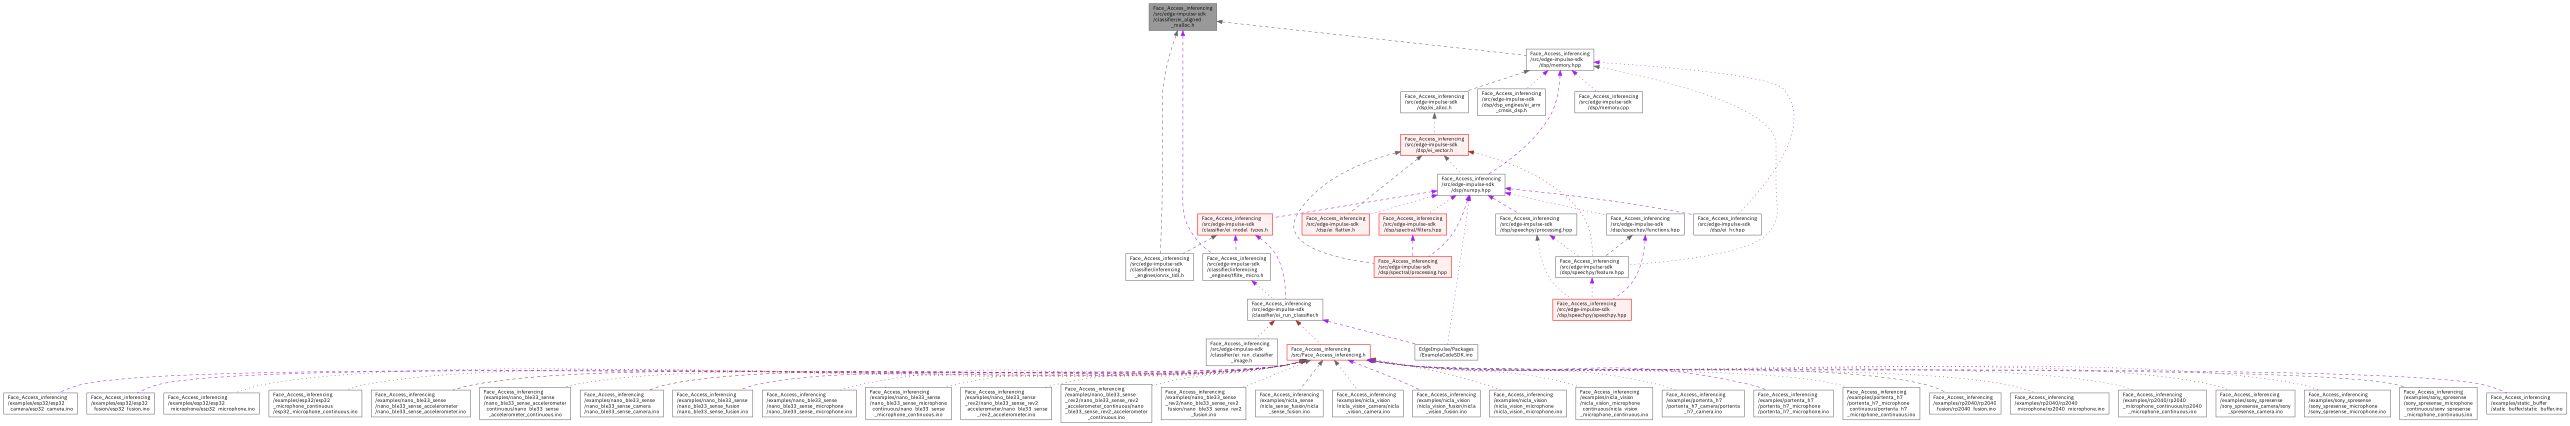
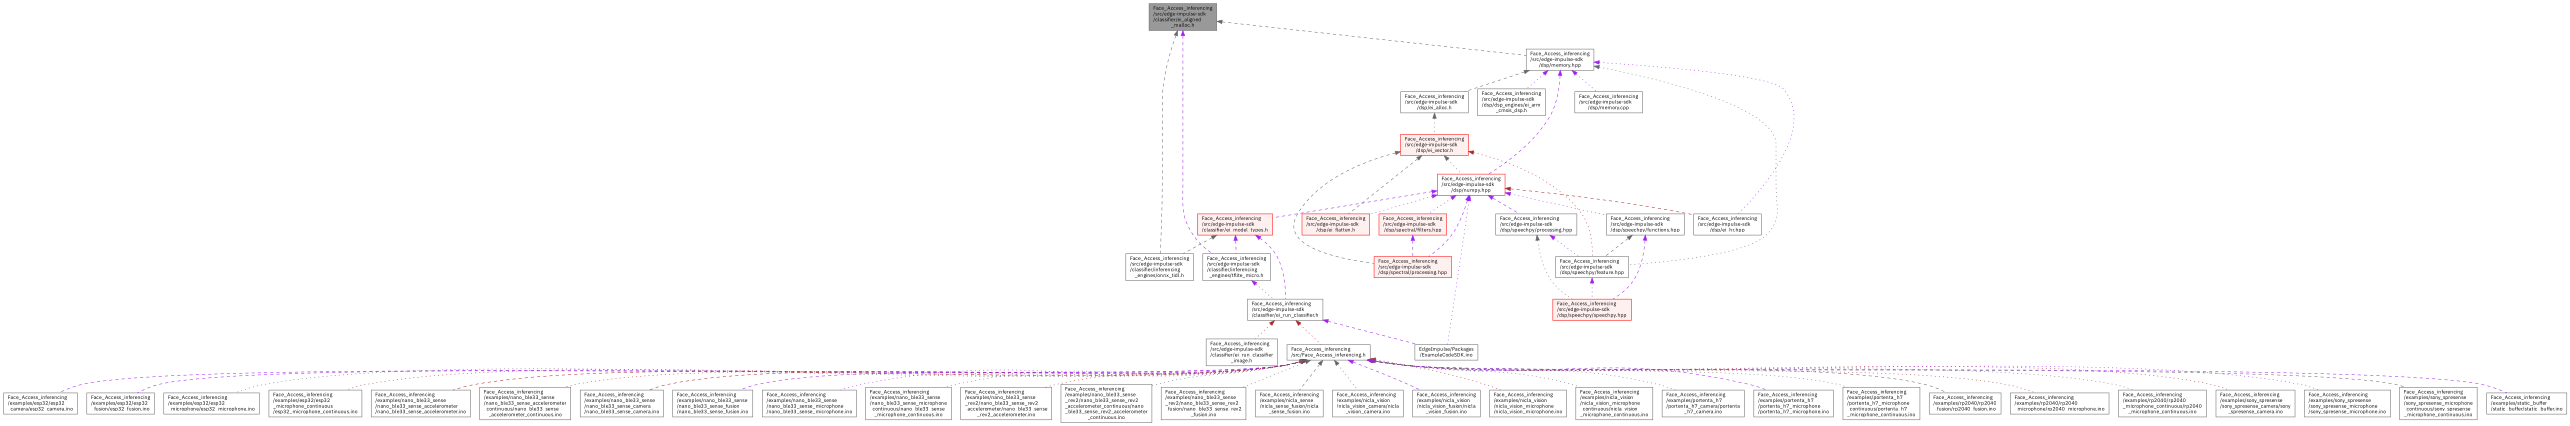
(1471, 185) -> (1471, 185)
(1602, 200) -> (1602, 200)
(1329, 352) -> (1329, 352)
